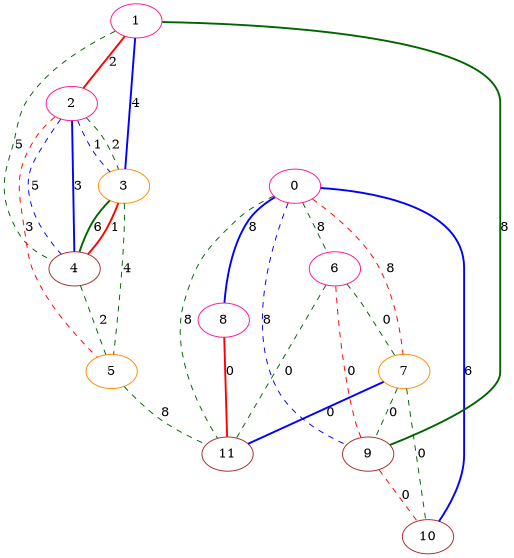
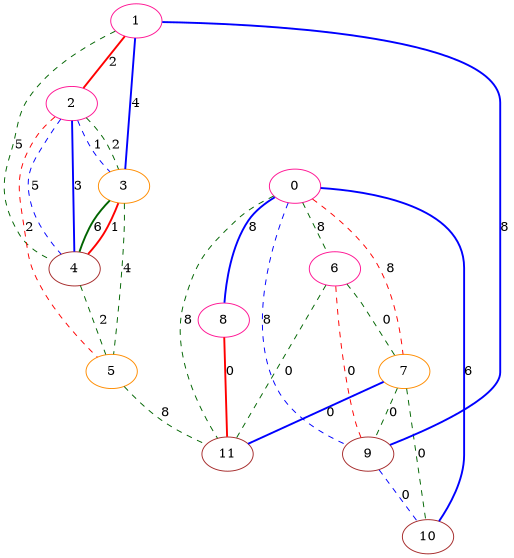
(500, 125) -> (500, 125)
(30, 228) -> (30, 228)
(398, 495) -> (398, 495)
